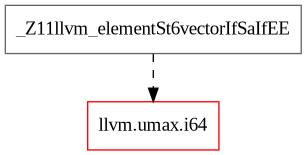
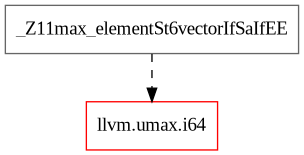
(153, 29) -> (152, 29)
